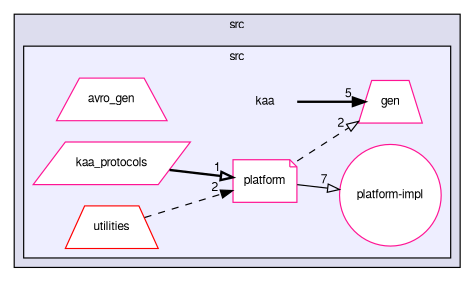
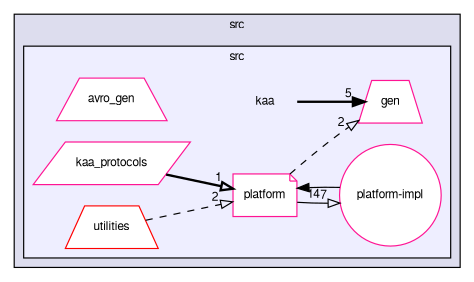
none -> (325, 187)
(183, 206) -> (183, 212)
